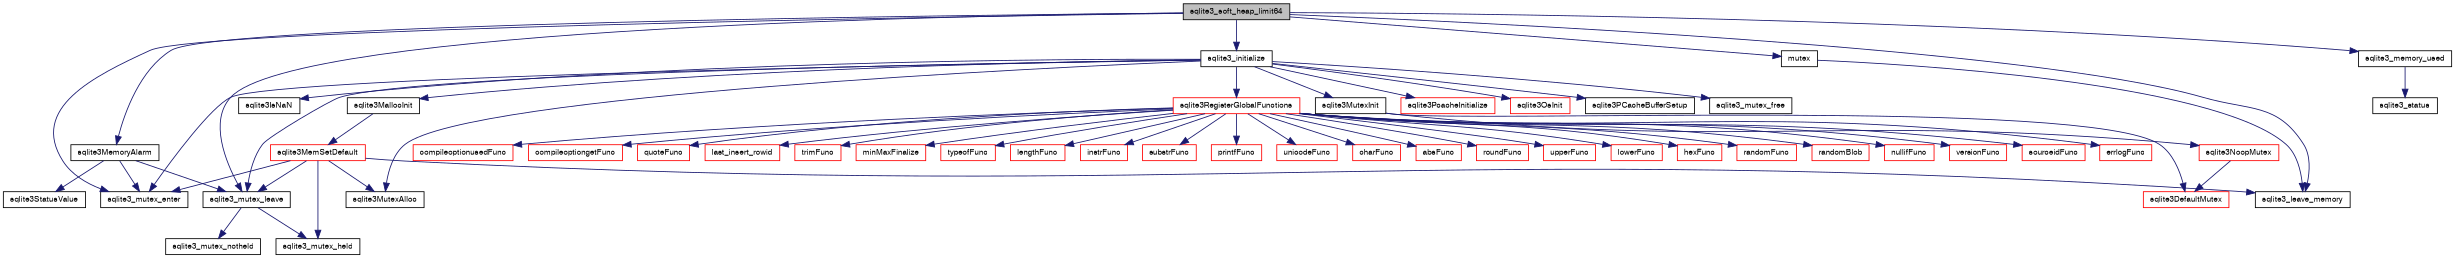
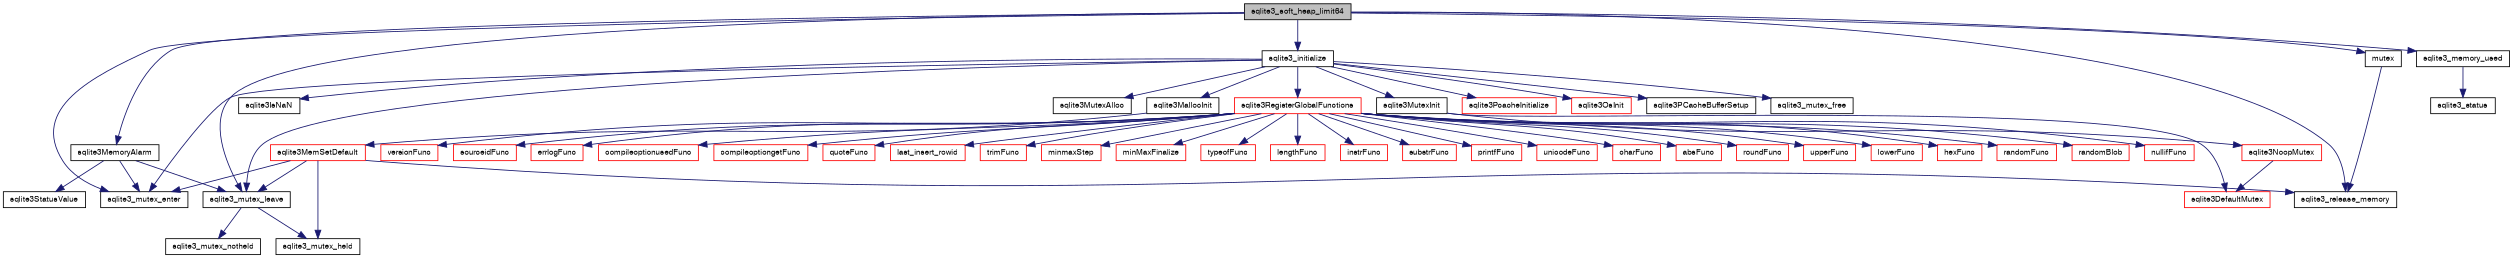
none -> (1071, 153)
(348, 174) -> none
(2303, 200) -> (2346, 200)
